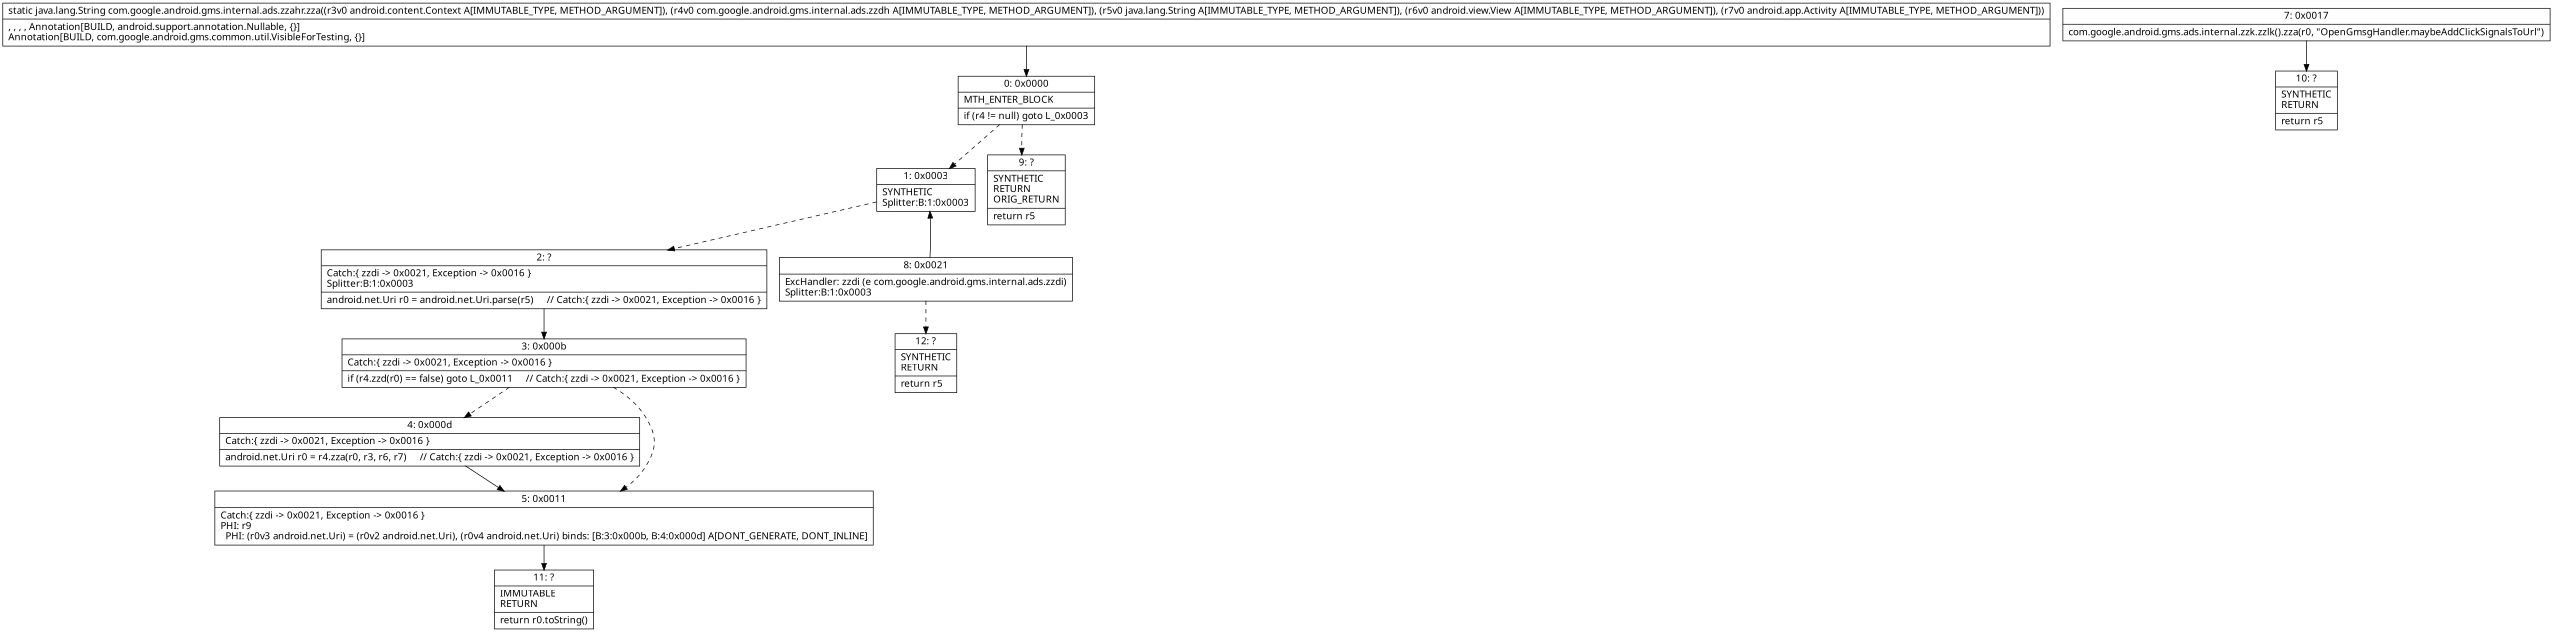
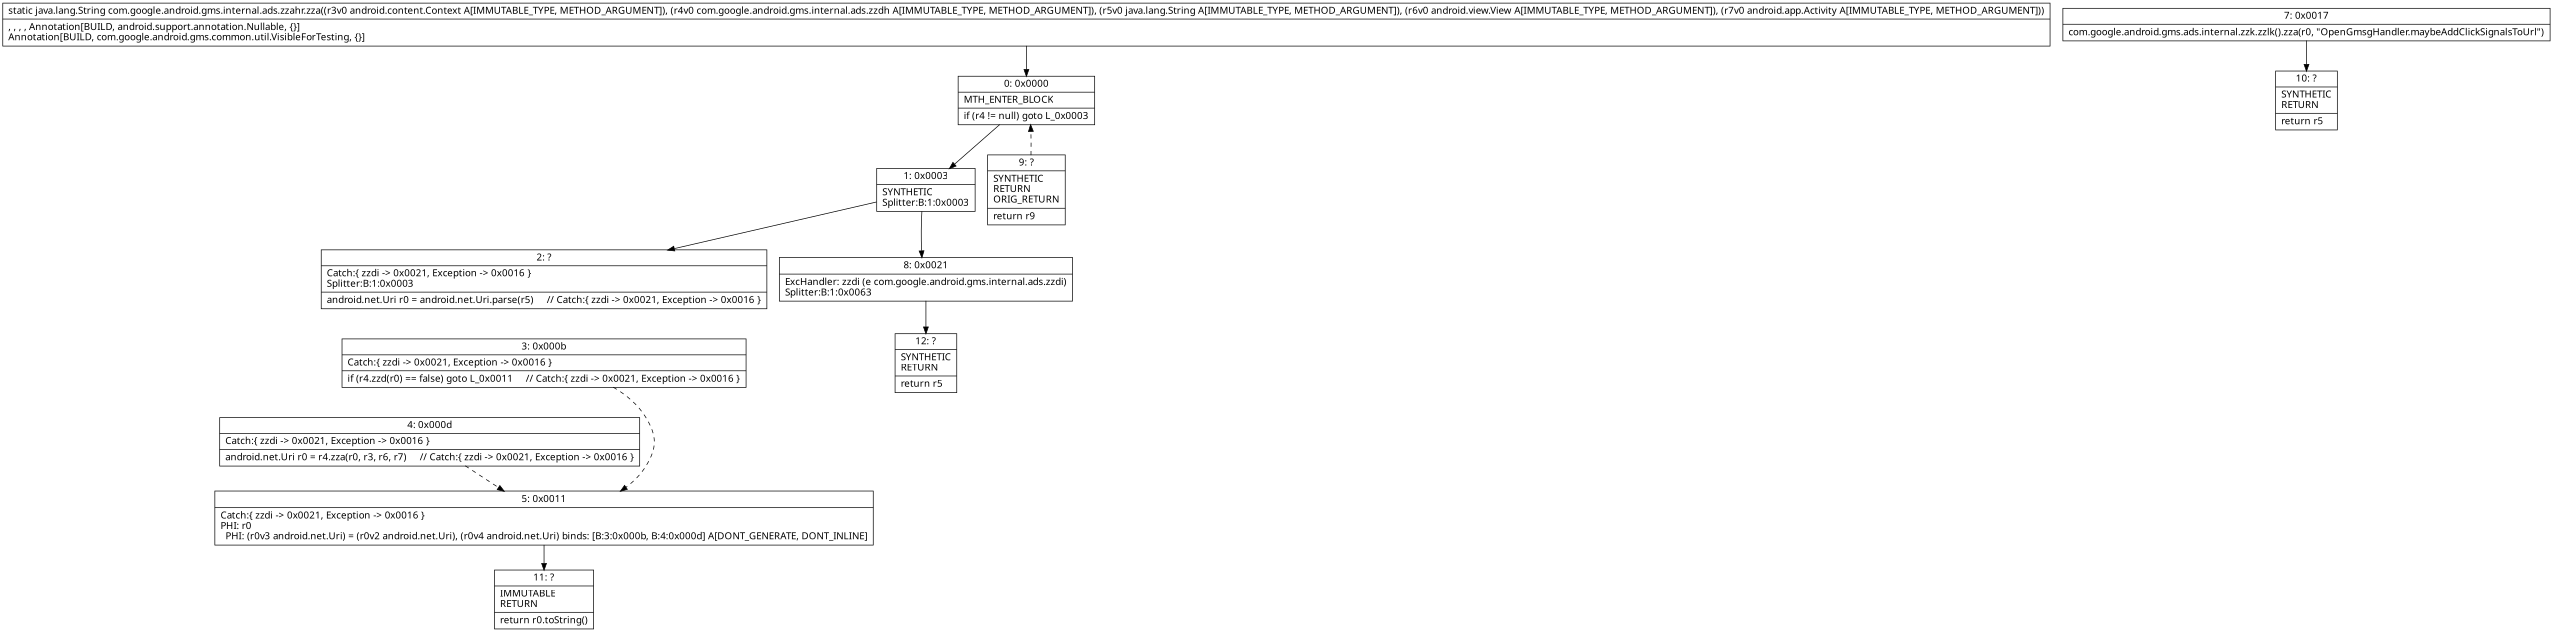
(1022, 136) -> (1031, 143)
(977, 144) -> (977, 144)
(1014, 216) -> (1014, 216)
(775, 225) -> (775, 225)
(931, 238) -> (921, 231)
(829, 292) -> (829, 292)
(926, 314) -> (926, 314)
(544, 320) -> none
(490, 401) -> none
(482, 477) -> (482, 477)
(237, 526) -> (237, 526)
